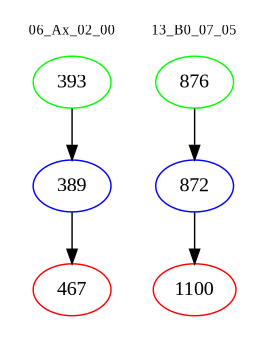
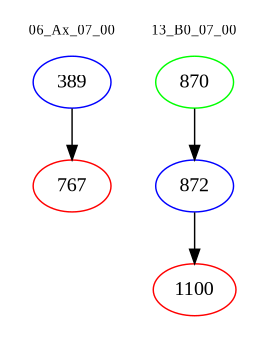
(73, 31) -> (73, 31)
(195, 31) -> (195, 31)
(72, 82) -> none
(195, 82) -> (195, 82)
(72, 290) -> (72, 186)
